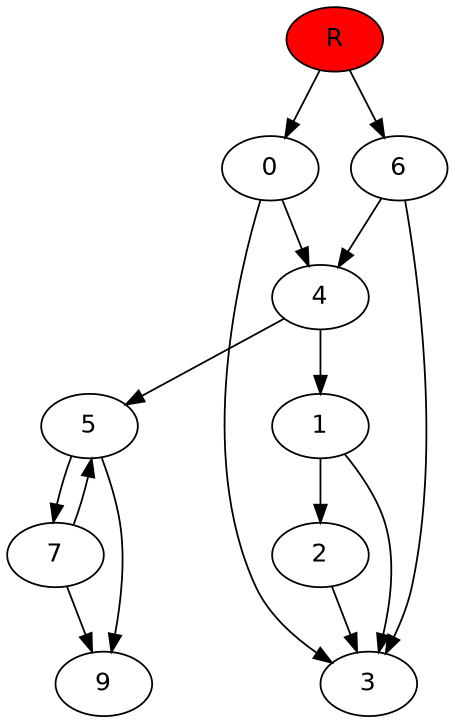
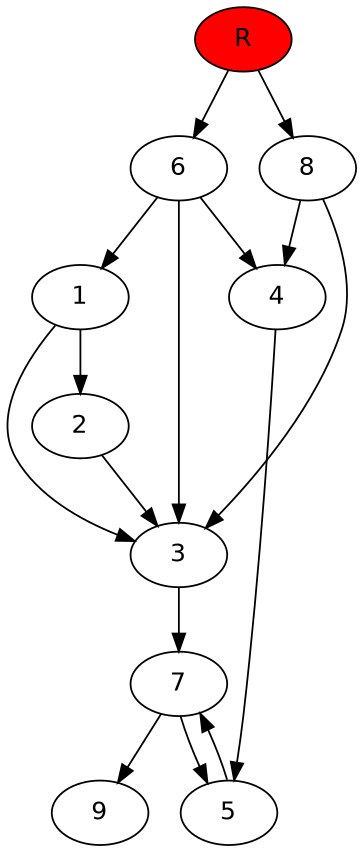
(270, 168) -> (308, 168)
(320, 353) -> (135, 226)
(122, 545) -> none
none -> (179, 611)
